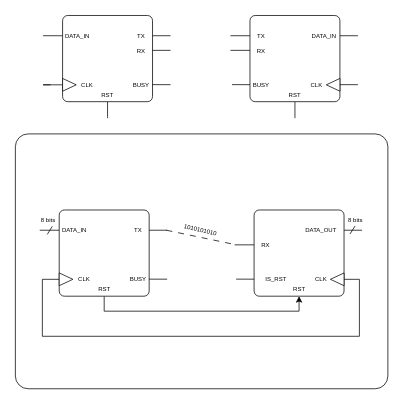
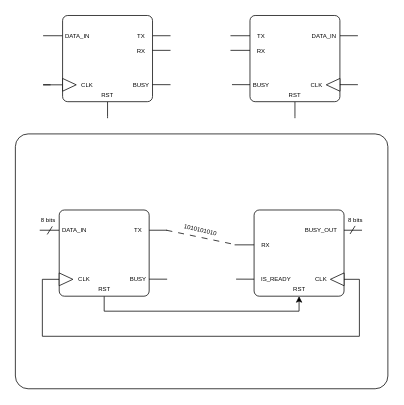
(321, 231) -> (321, 231)
(276, 279) -> (276, 279)
